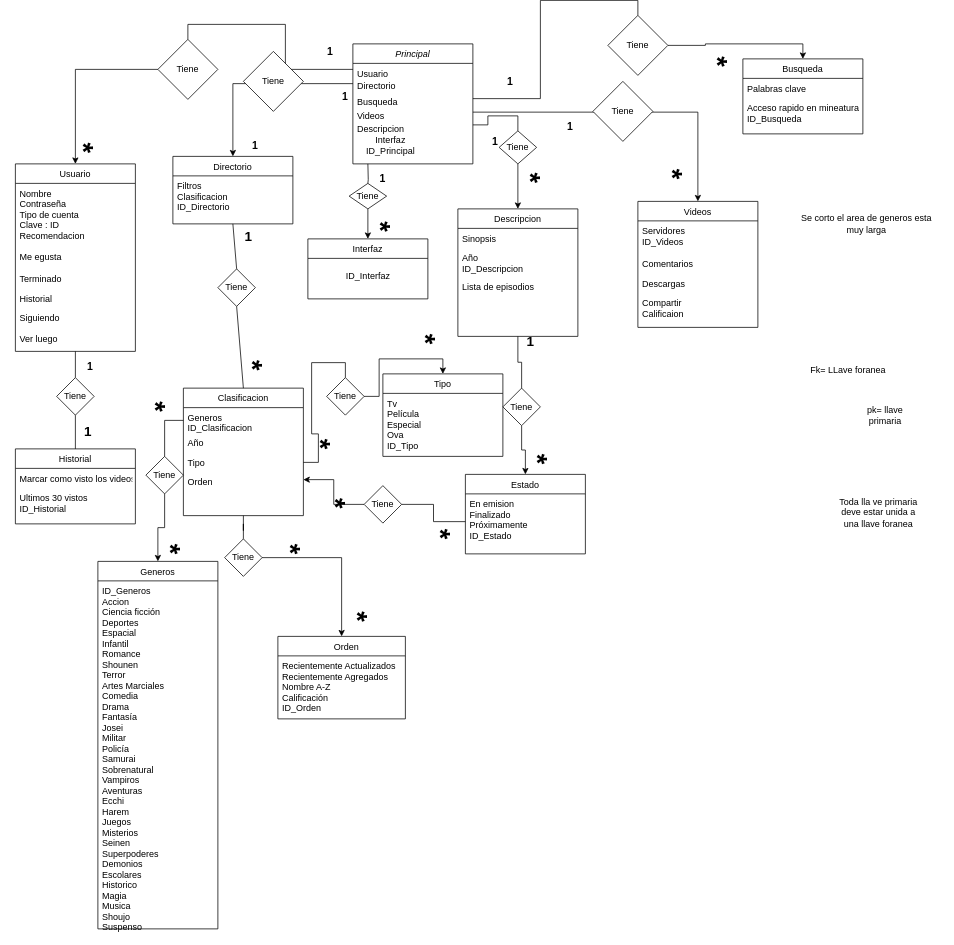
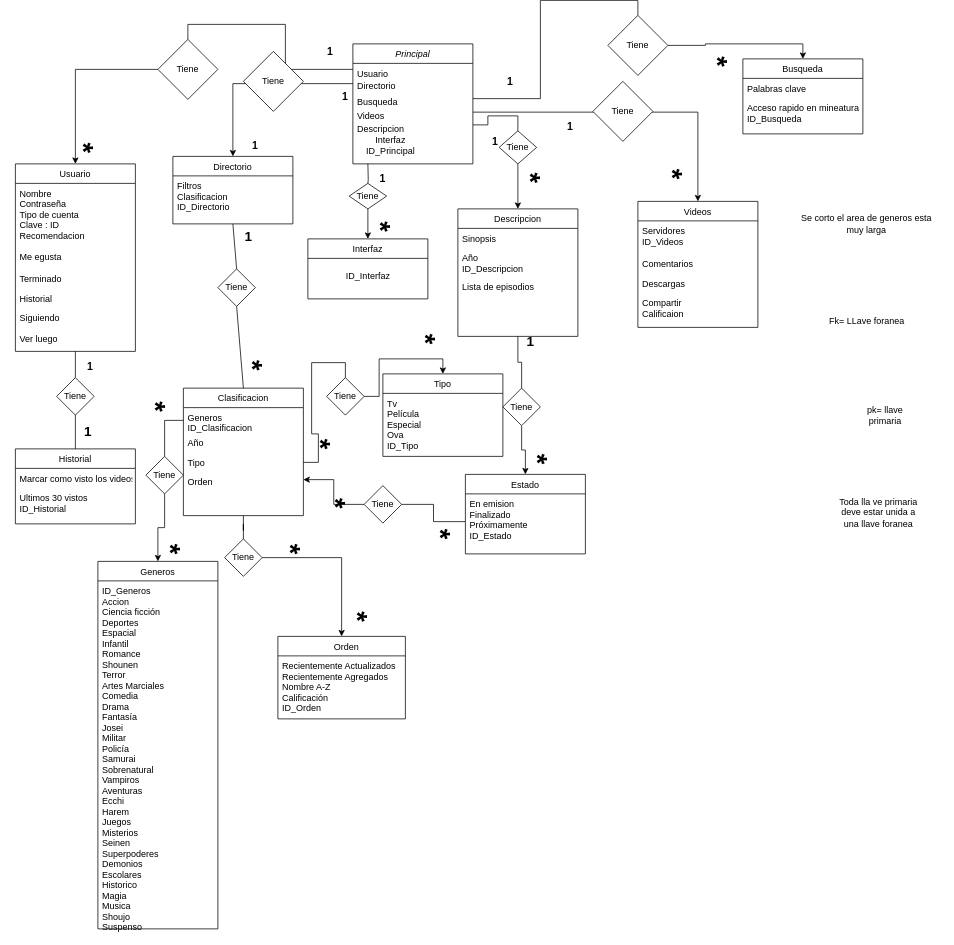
(848, 370) -> (867, 321)
